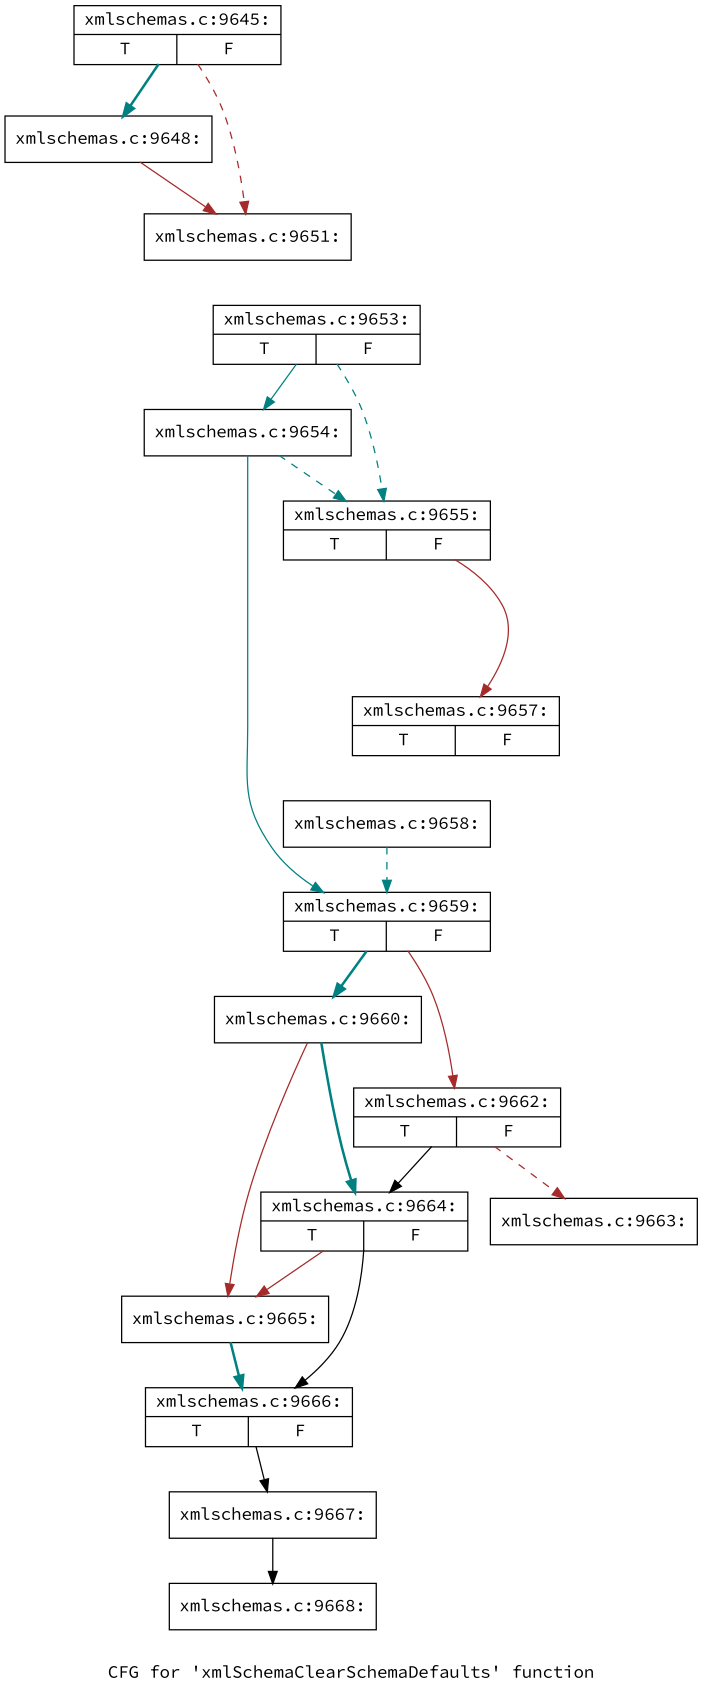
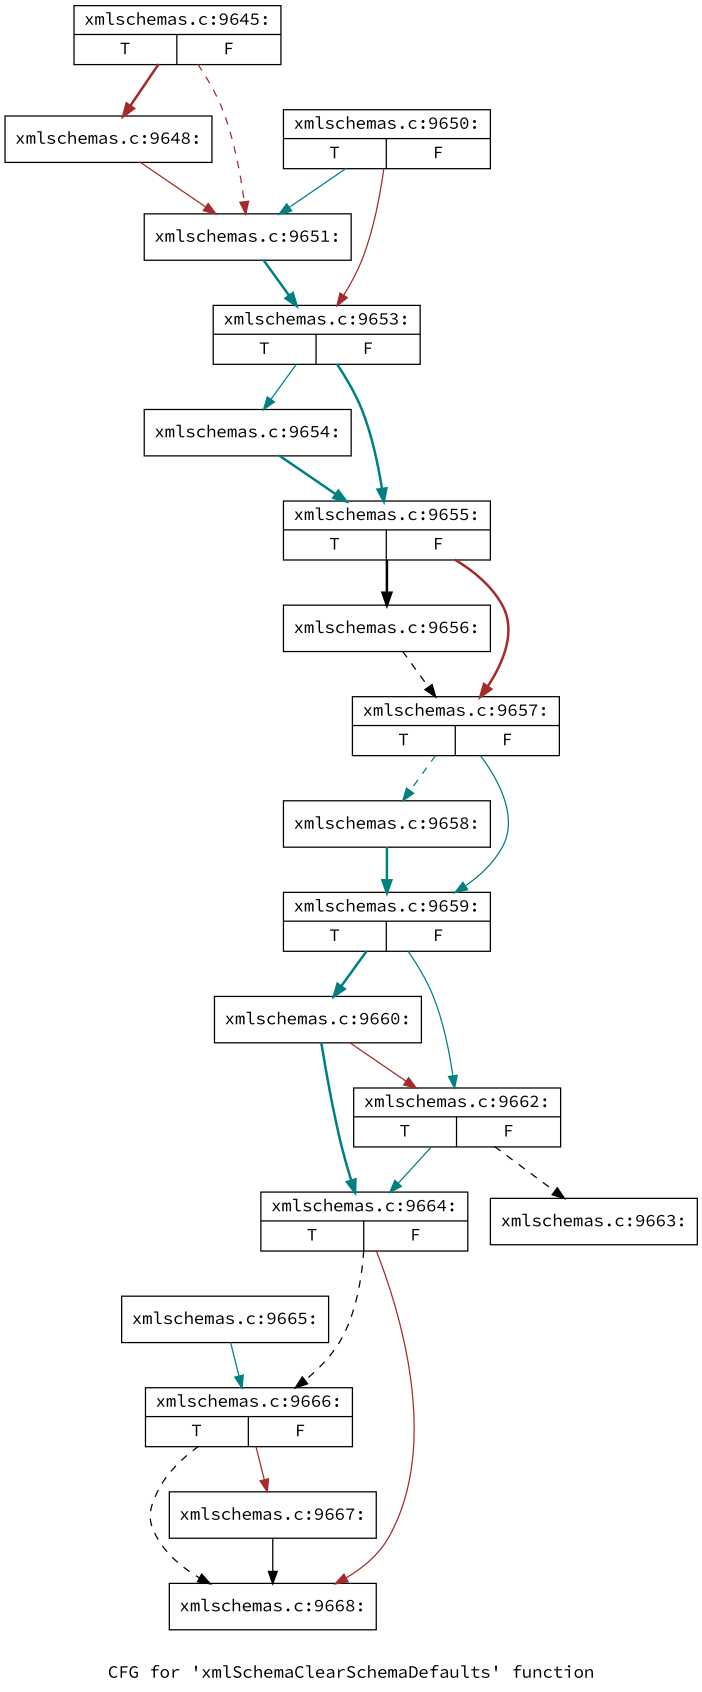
(145, 85) -> (145, 85)
none -> (387, 139)
none -> (276, 278)
(367, 424) -> (367, 424)
(307, 475) -> (307, 475)
(506, 614) -> (506, 614)
none -> (387, 628)
(248, 682) -> (508, 825)
none -> (423, 773)
(387, 864) -> (387, 864)
(438, 1010) -> (438, 1010)
(259, 1160) -> (378, 1062)
(415, 1165) -> (415, 1165)
(525, 1169) -> (525, 1169)
(295, 1270) -> (414, 1423)
(349, 1322) -> (349, 1322)
(235, 1359) -> (235, 1359)
(260, 1463) -> (260, 1463)
none -> (150, 1513)
